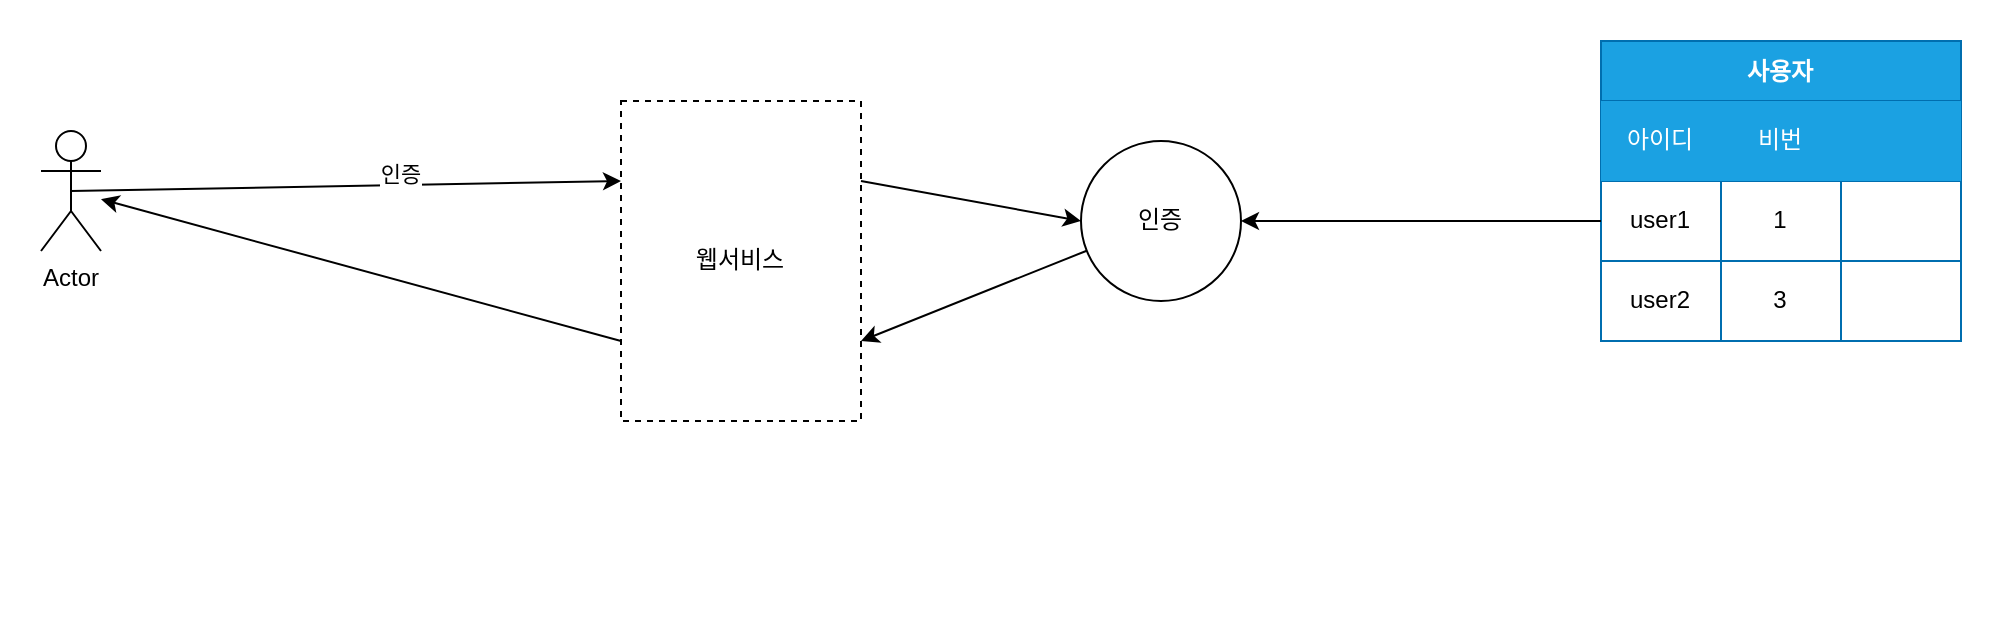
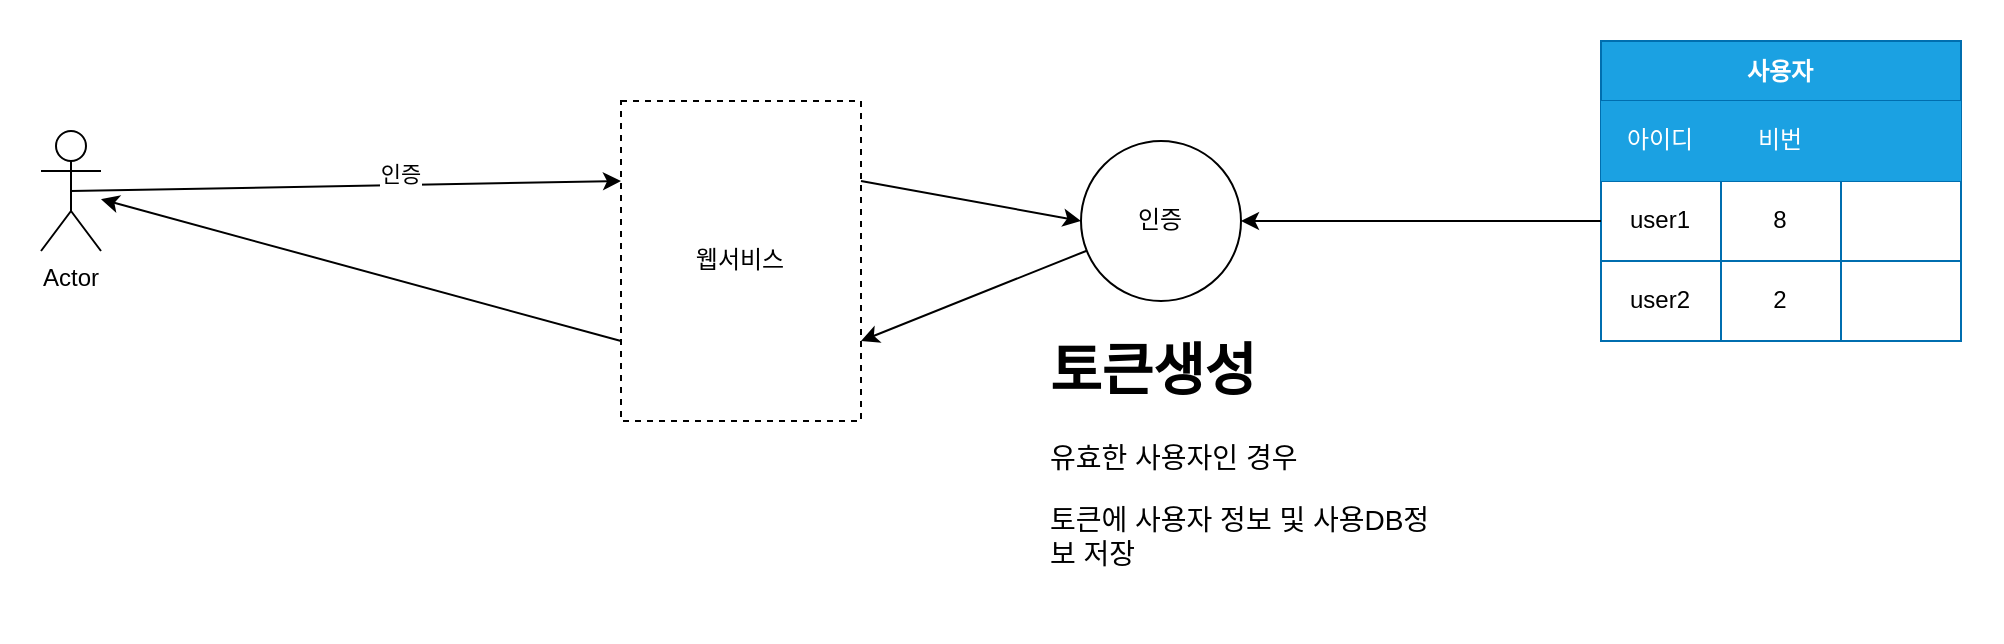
(1781, 221) -> (1781, 221)
(1781, 301) -> (1781, 301)
none -> (1251, 461)
